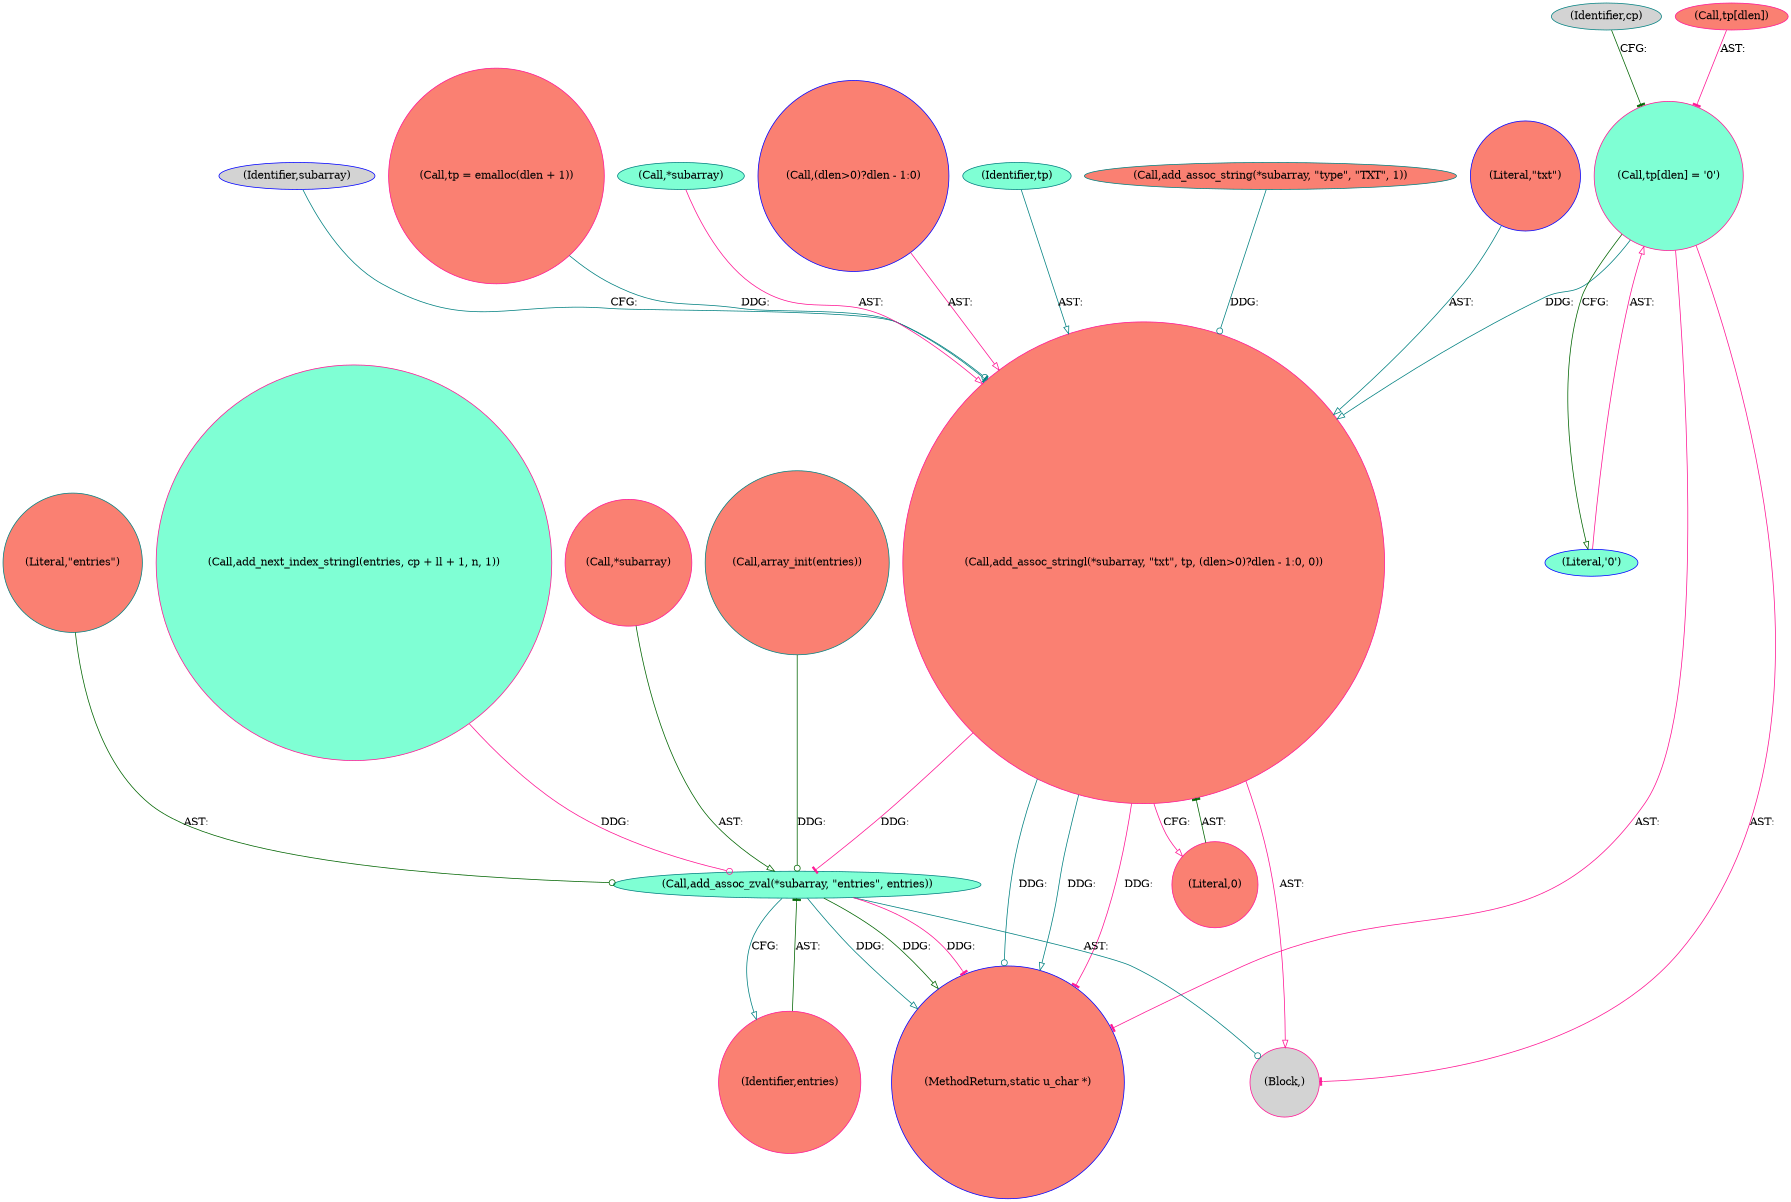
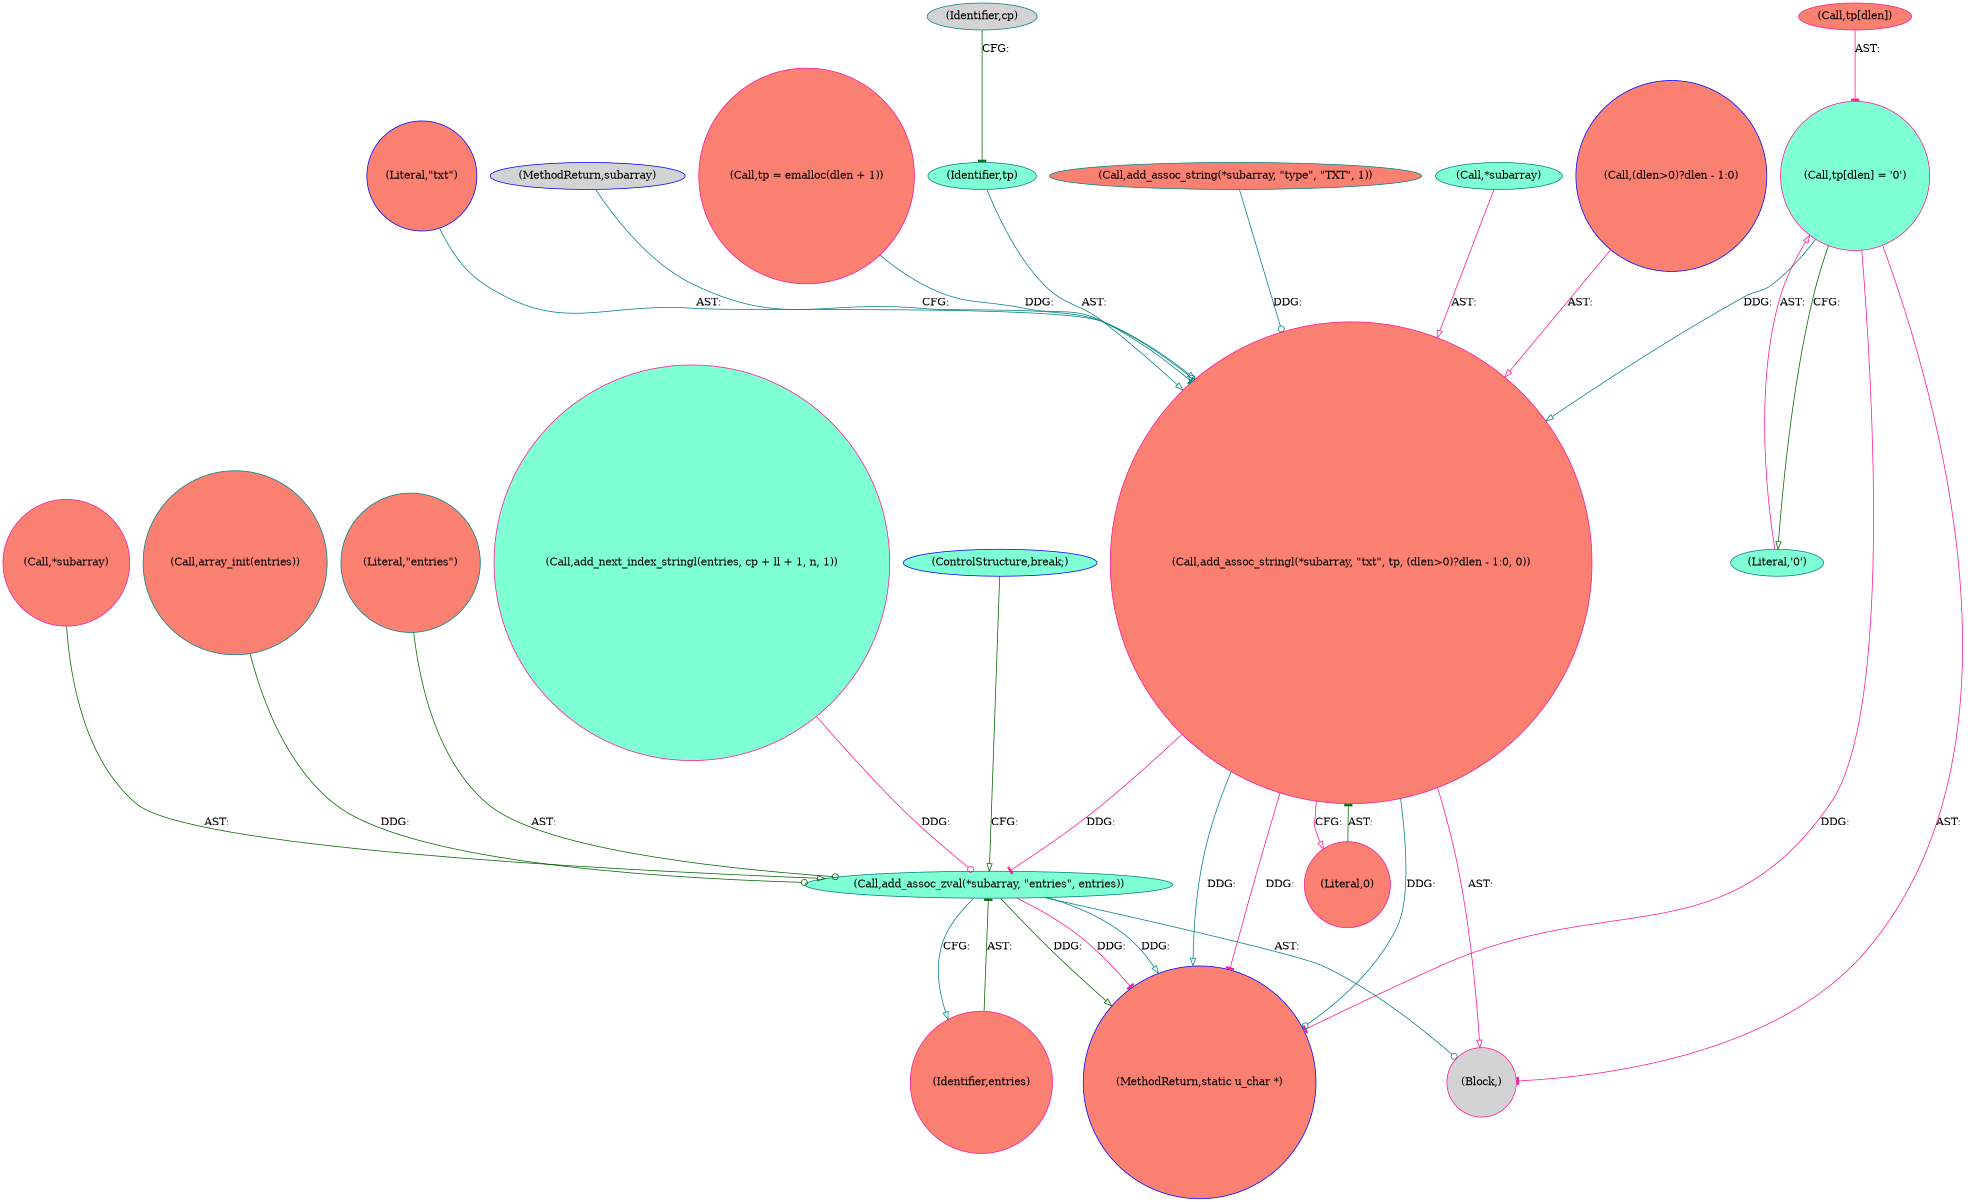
(1626, 66) -> (982, 94)
(297, 176) -> (588, 176)
none -> (1000, 563)
(1591, 563) -> (1777, 563)
(1649, 823) -> (1837, 823)
